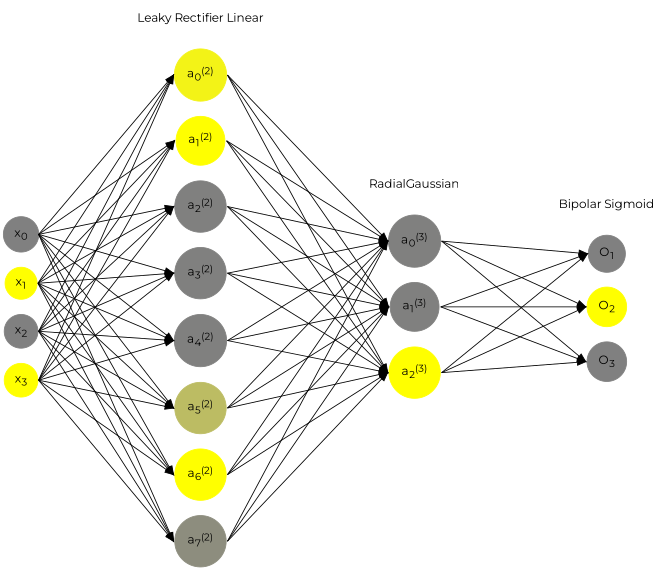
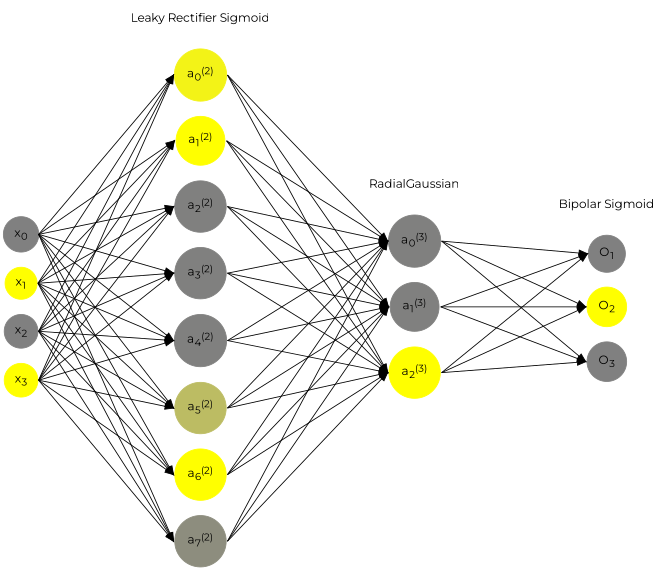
(200, 19) -> (200, 19)
